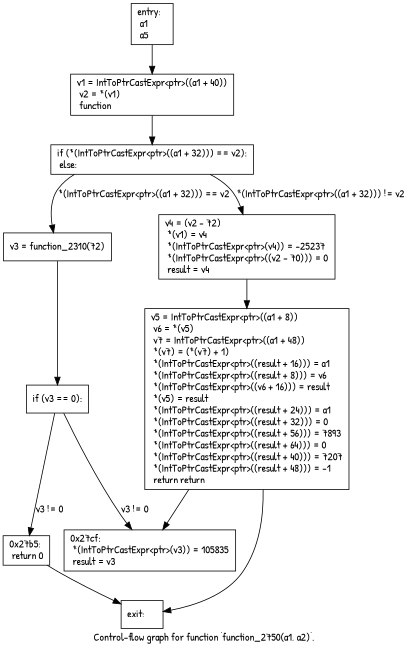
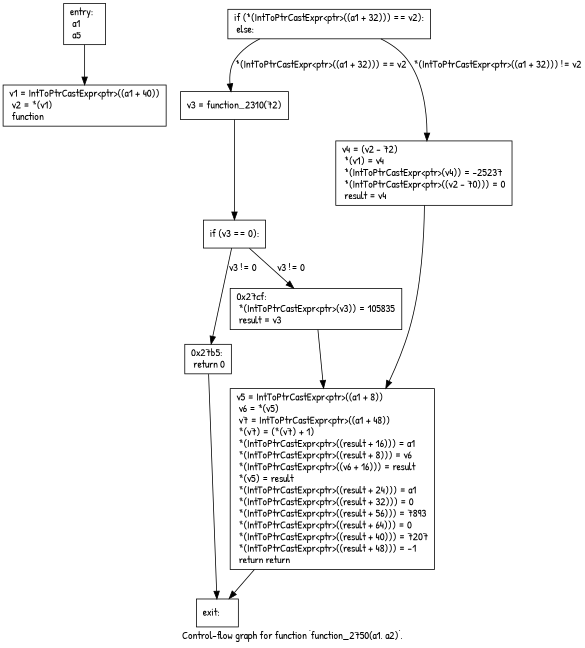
(152, 126) -> none
(178, 506) -> (320, 355)
